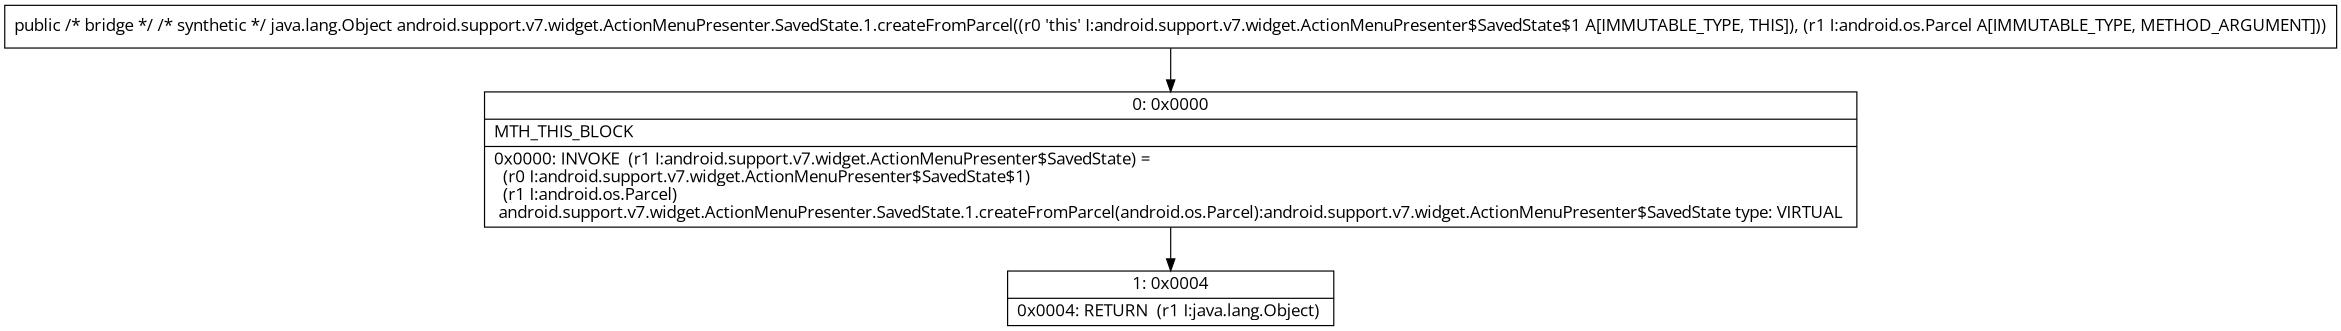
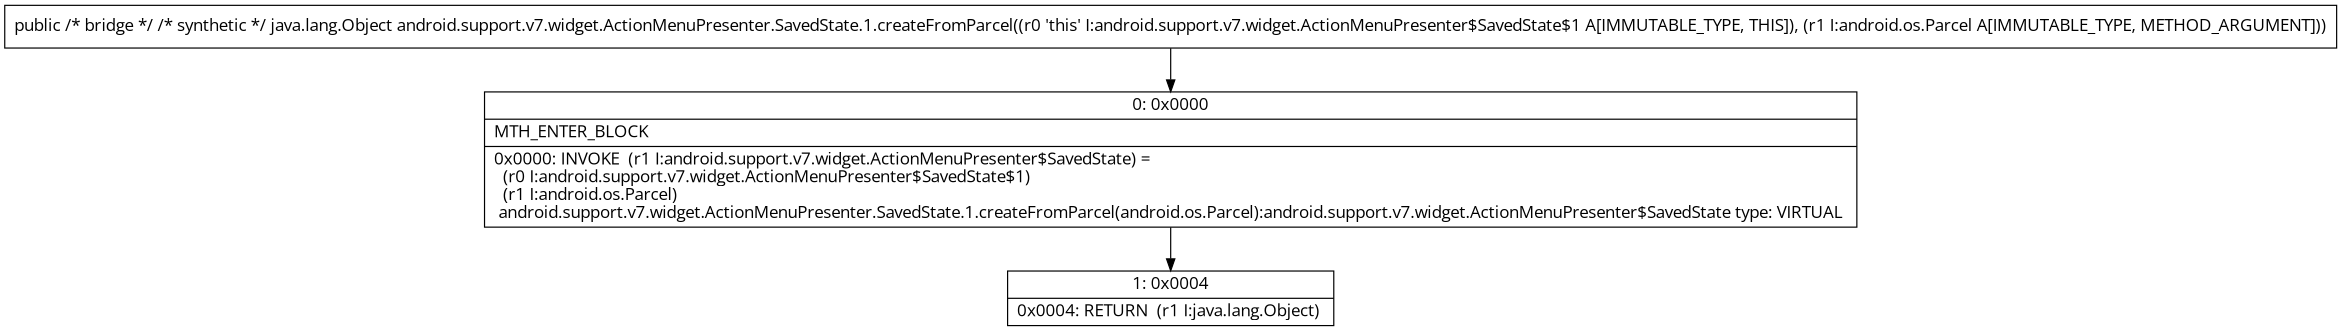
(564, 132) -> (571, 132)
